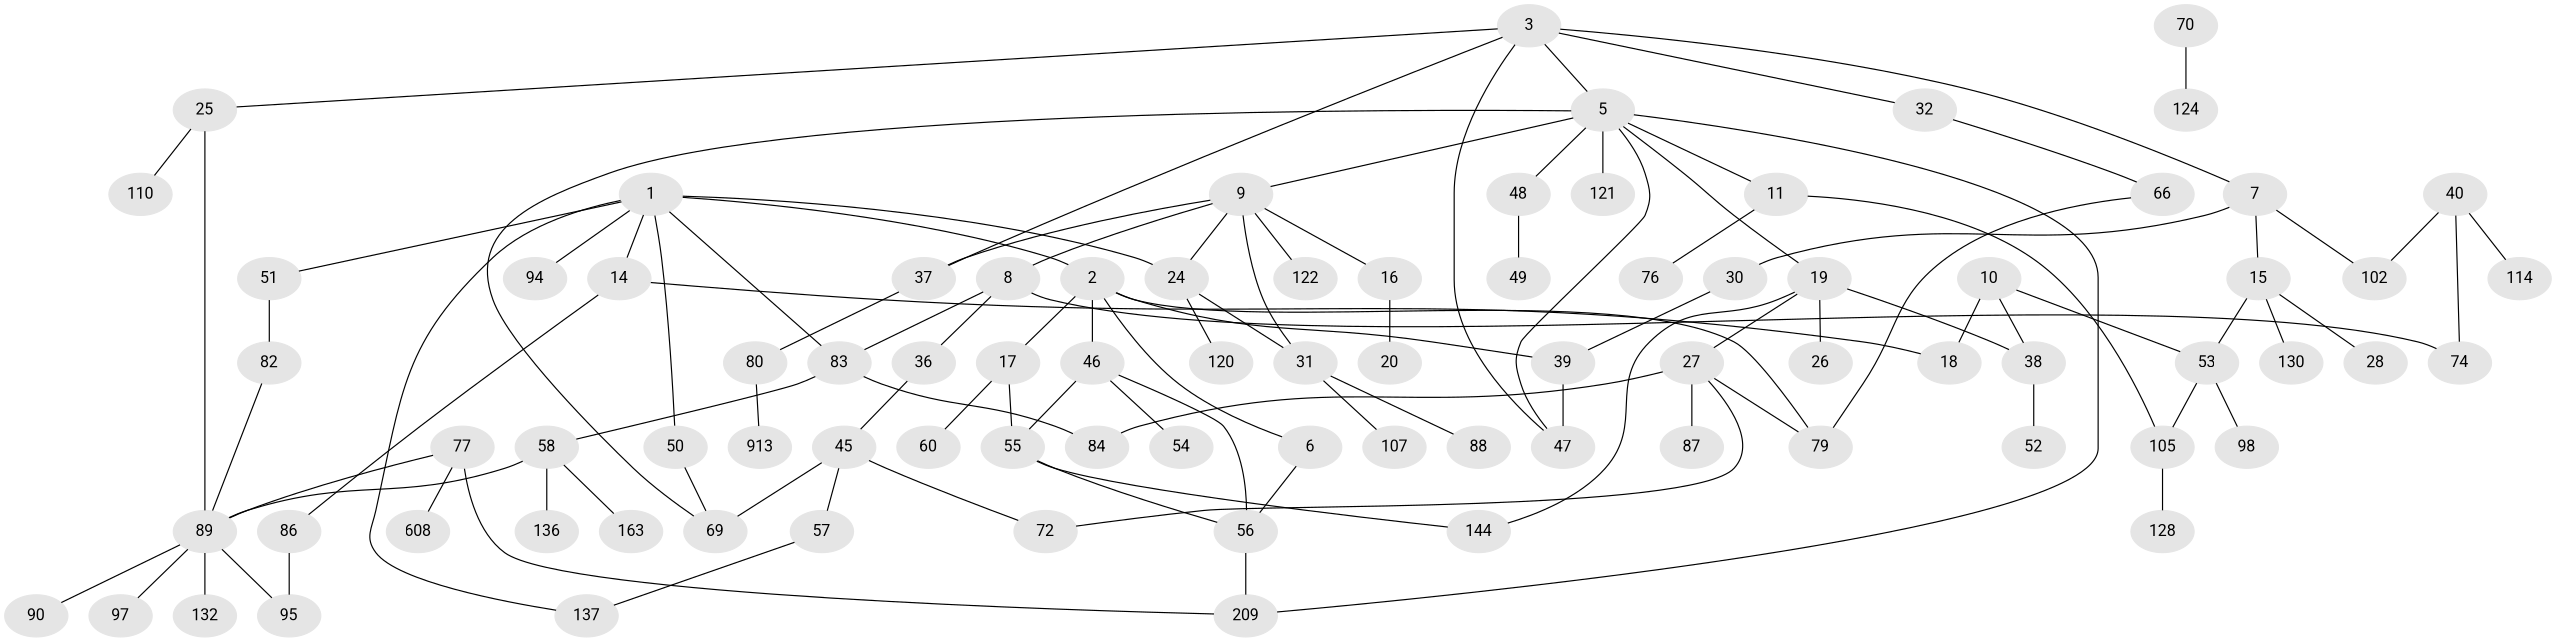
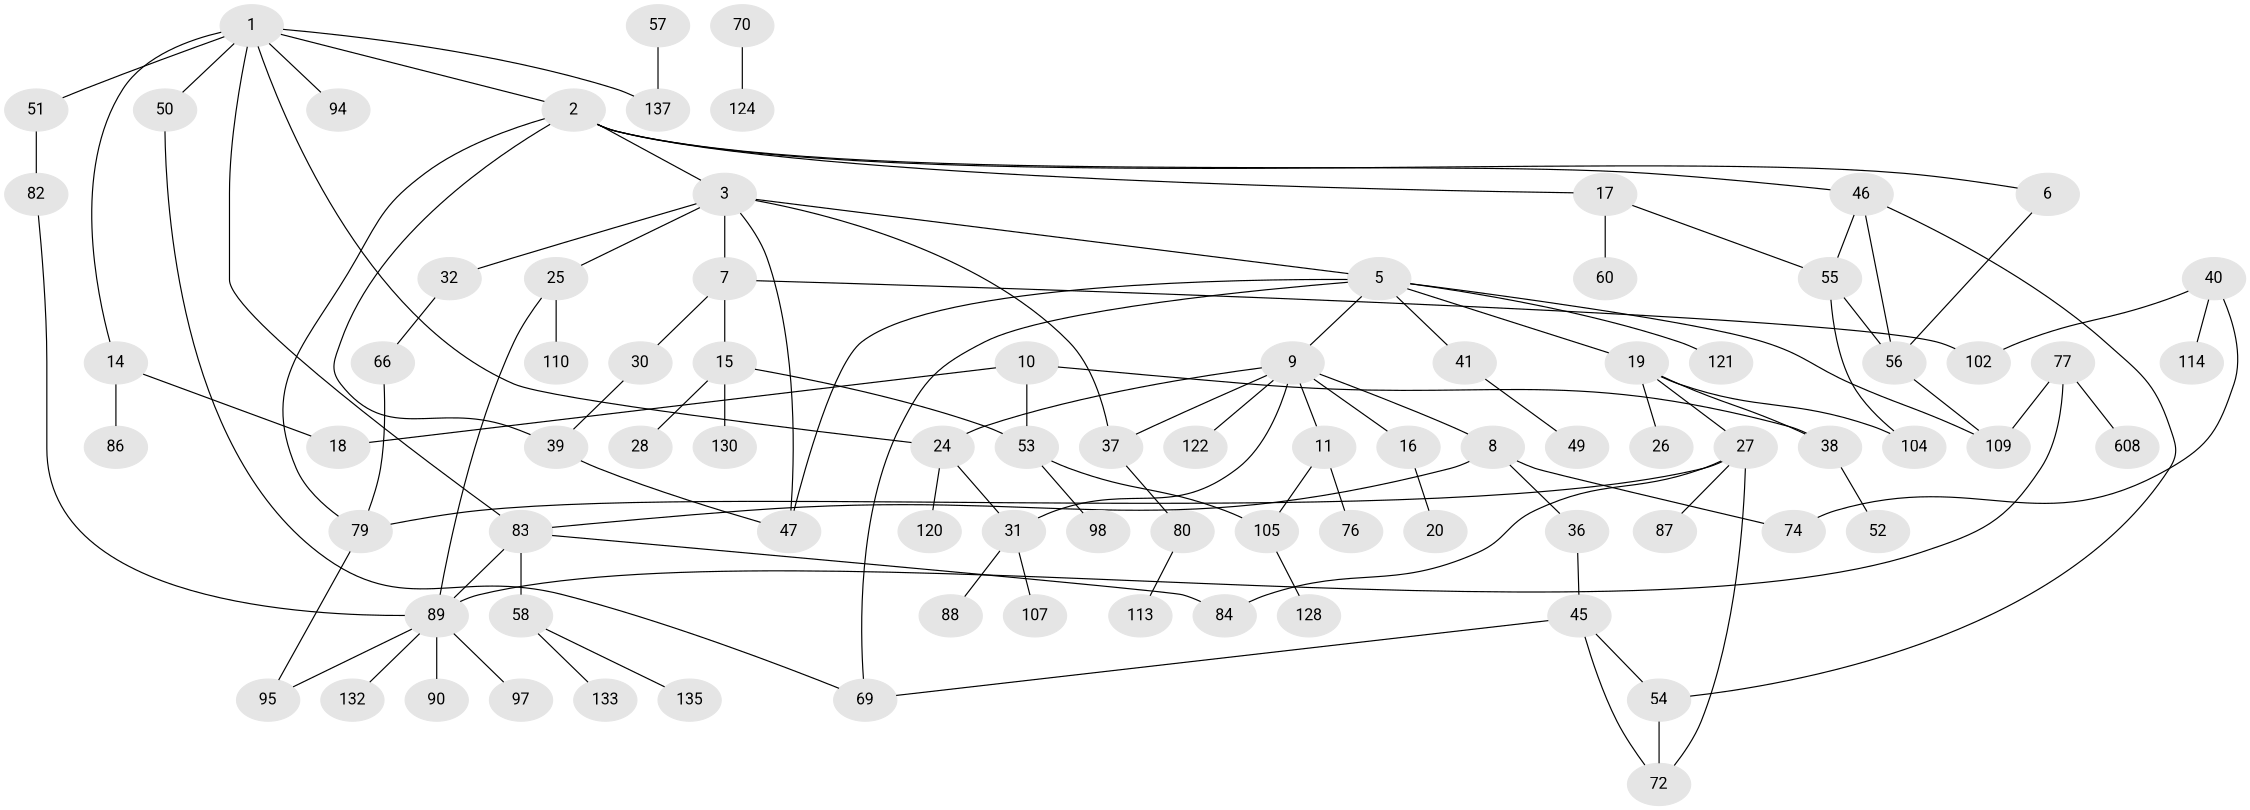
none -> (649, 152)
(1690, 152) -> (1308, 405)
(1519, 194) -> (1465, 363)
(760, 447) -> (1140, 616)
(368, 490) -> (479, 574)
(833, 490) -> (1619, 658)
(547, 532) -> (690, 700)
(631, 532) -> (605, 700)
(1479, 532) -> (1914, 447)
(289, 574) -> (313, 619)
(1246, 616) -> (1999, 447)
none -> (1659, 742)
